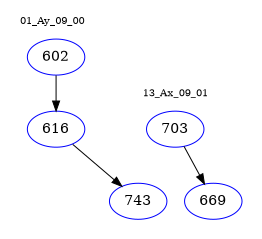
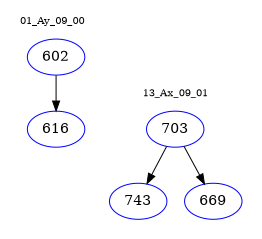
(93, 162) -> (159, 161)
